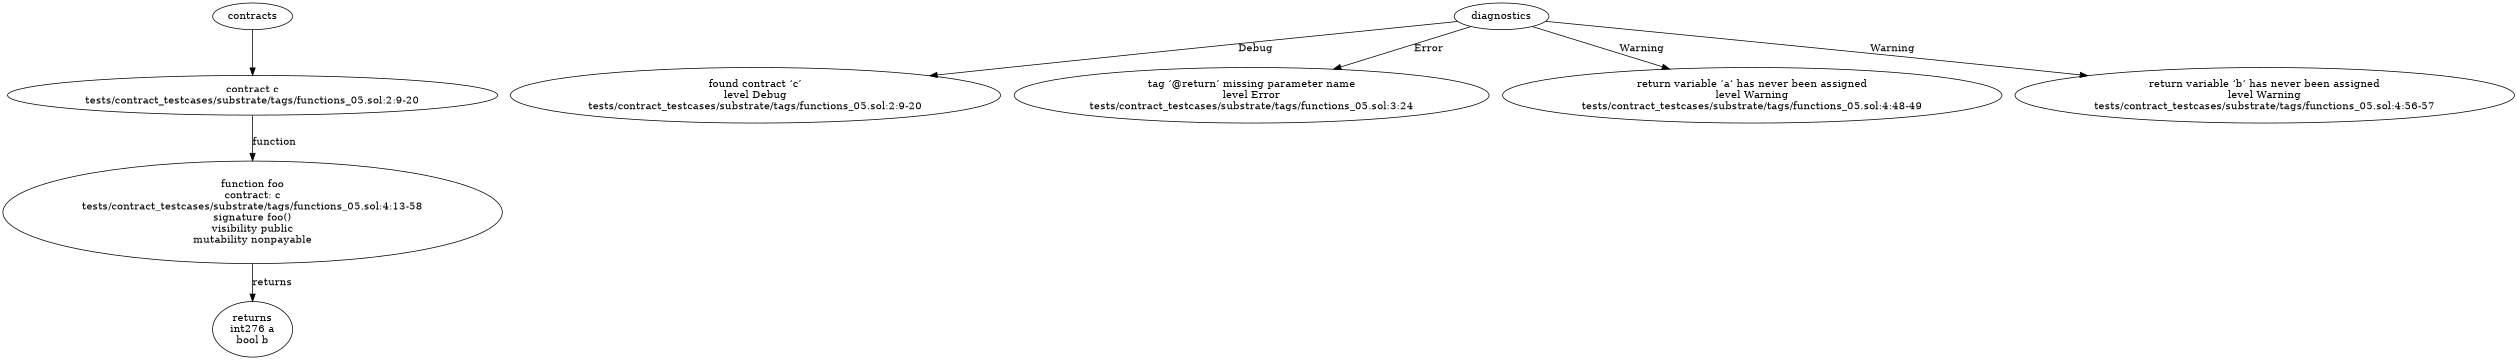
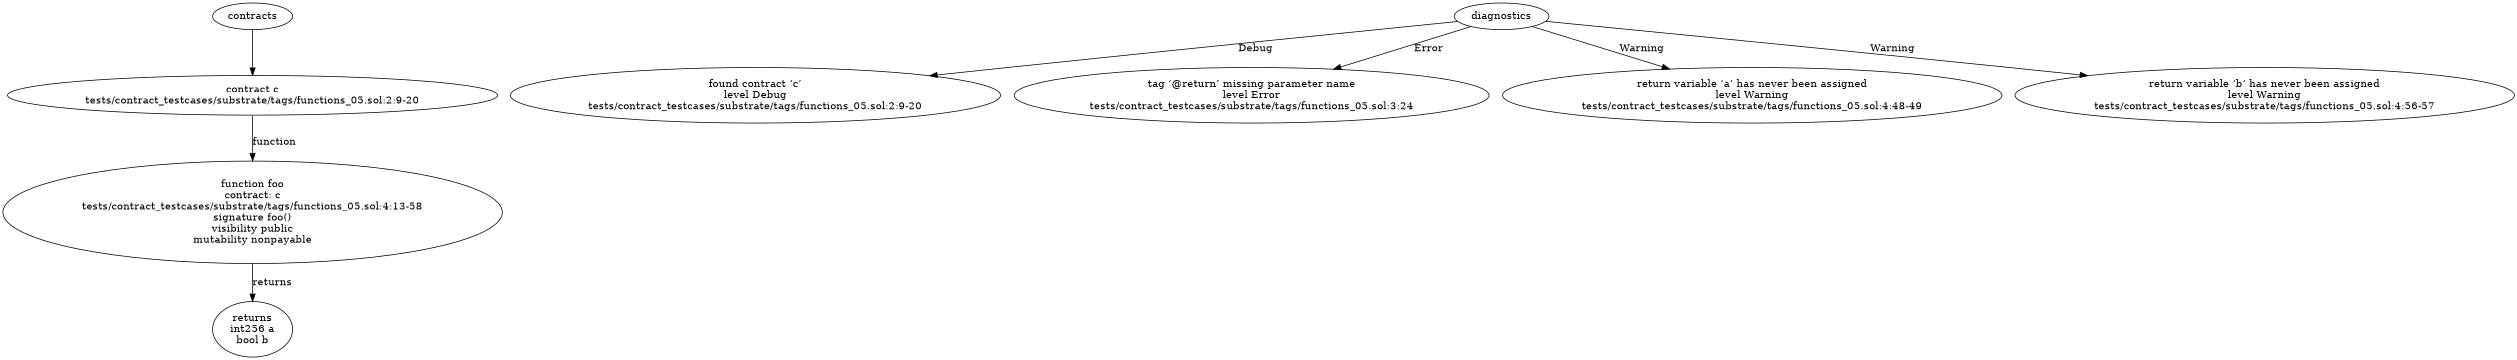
(253, 329) -> (253, 329)
